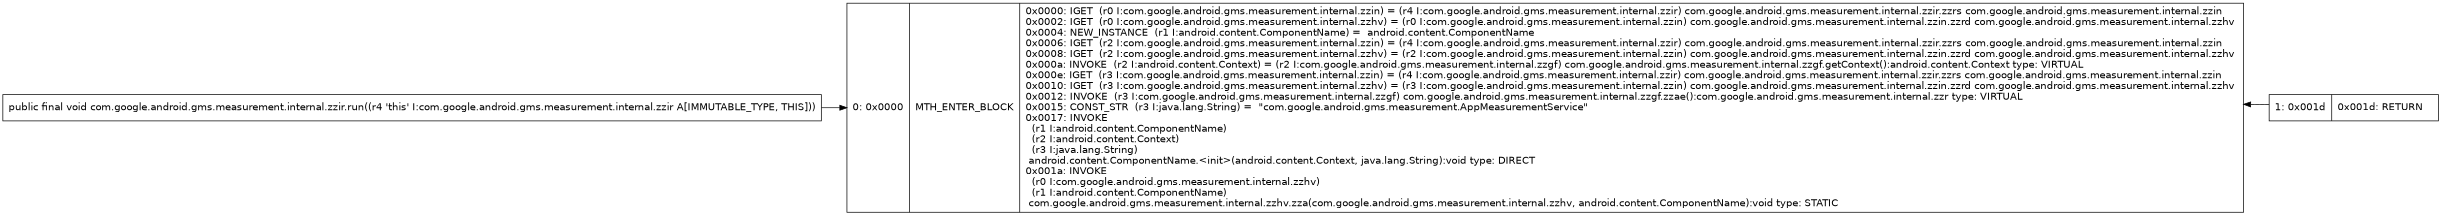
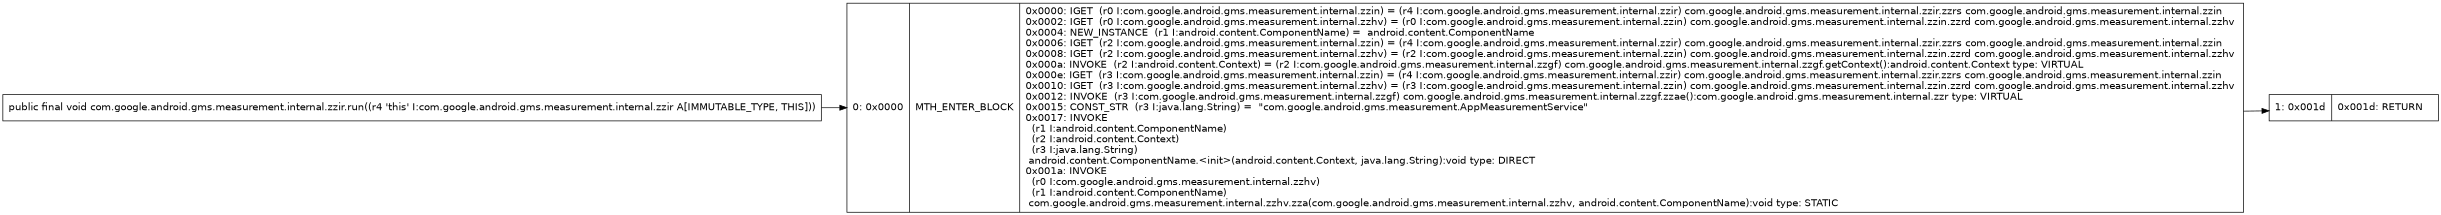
(2260, 105) -> (2253, 111)
